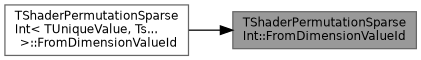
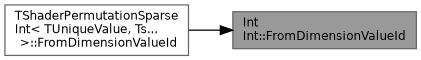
(325, 30) -> (325, 30)
